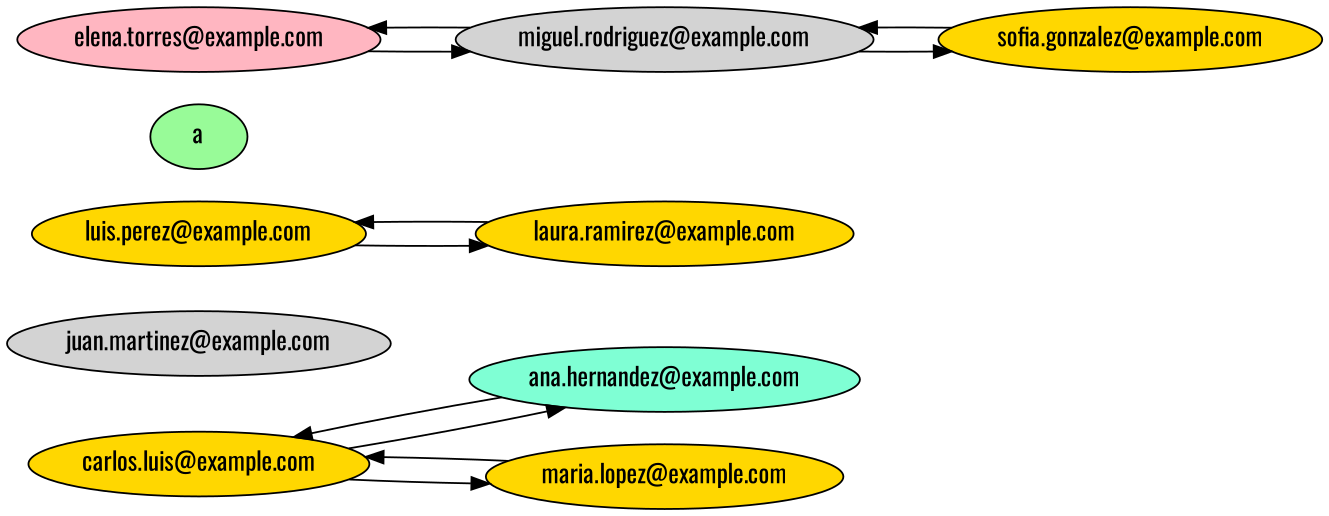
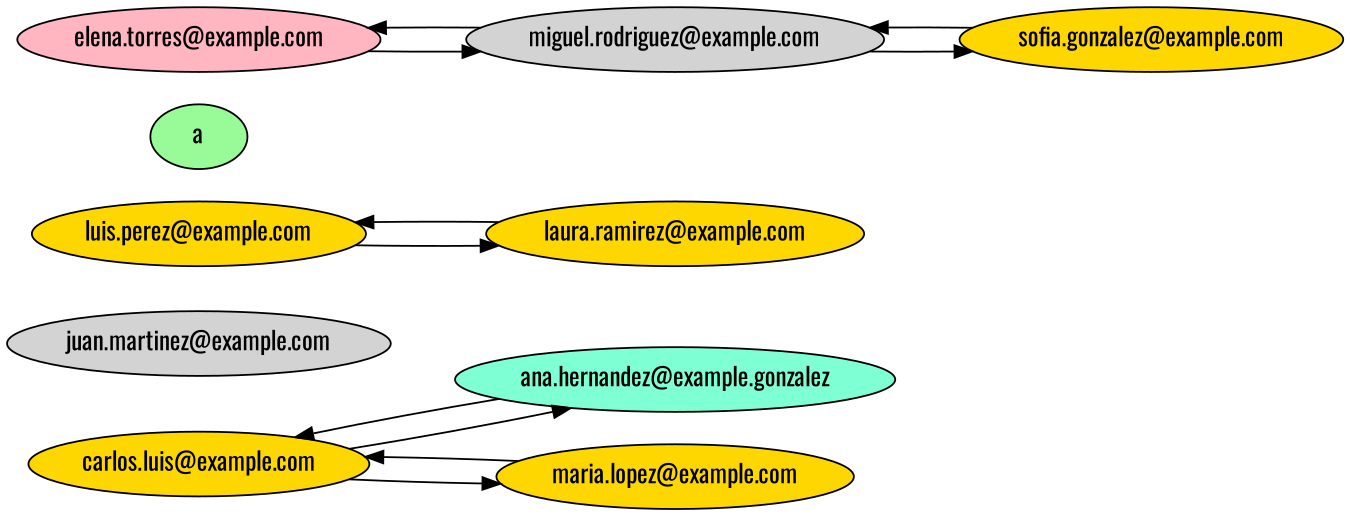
(665, 380) -> (675, 380)
